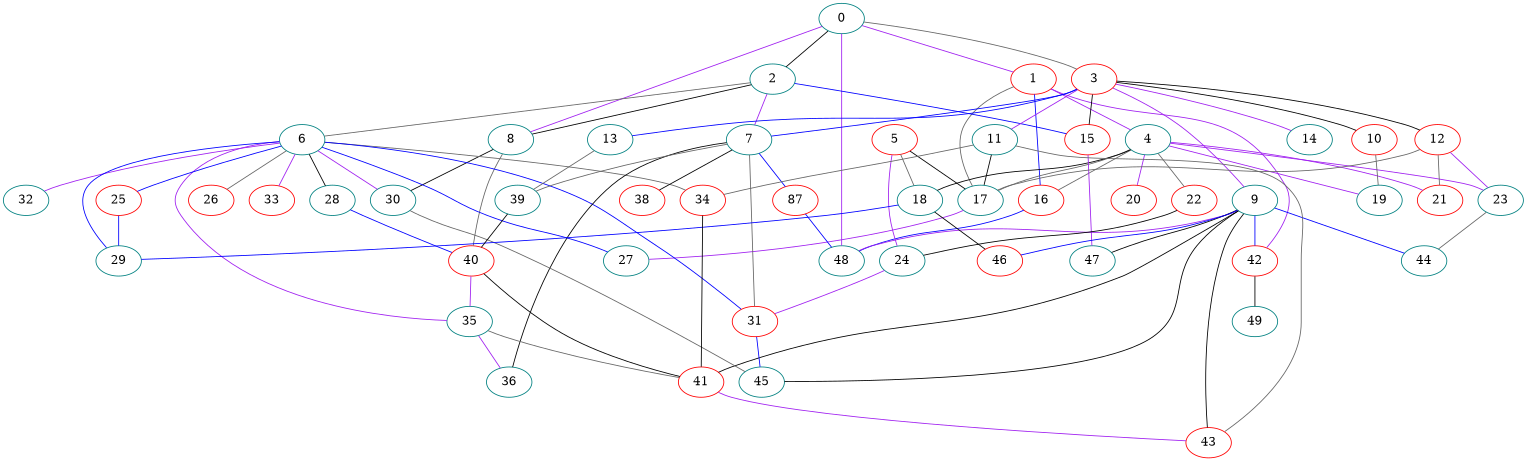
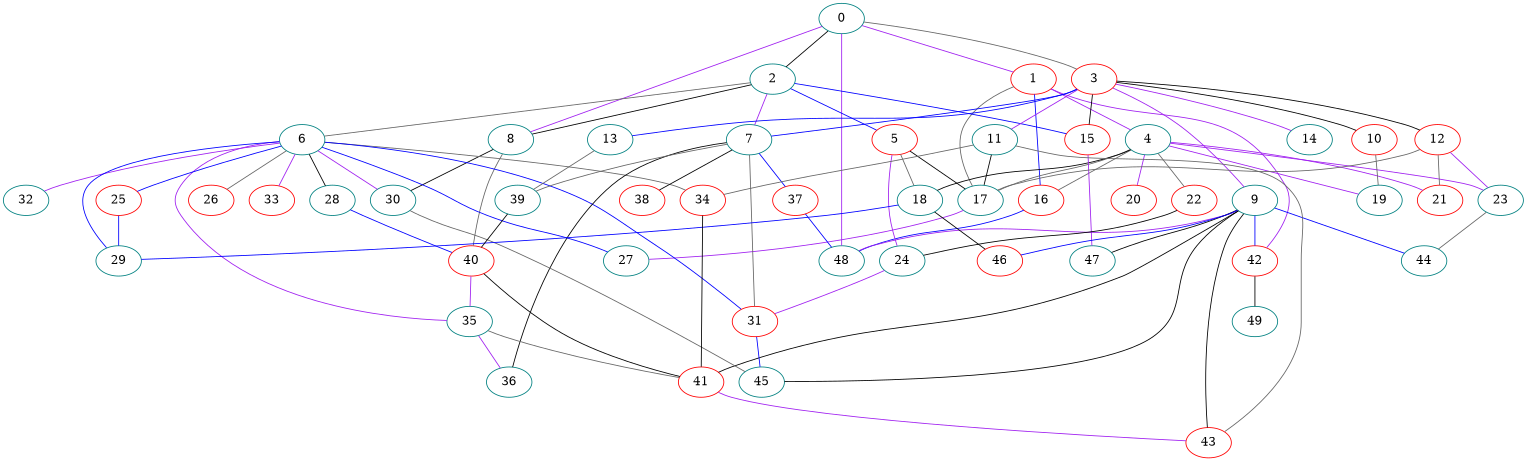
none -> (834, 109)
(795, 200) -> (795, 200)
